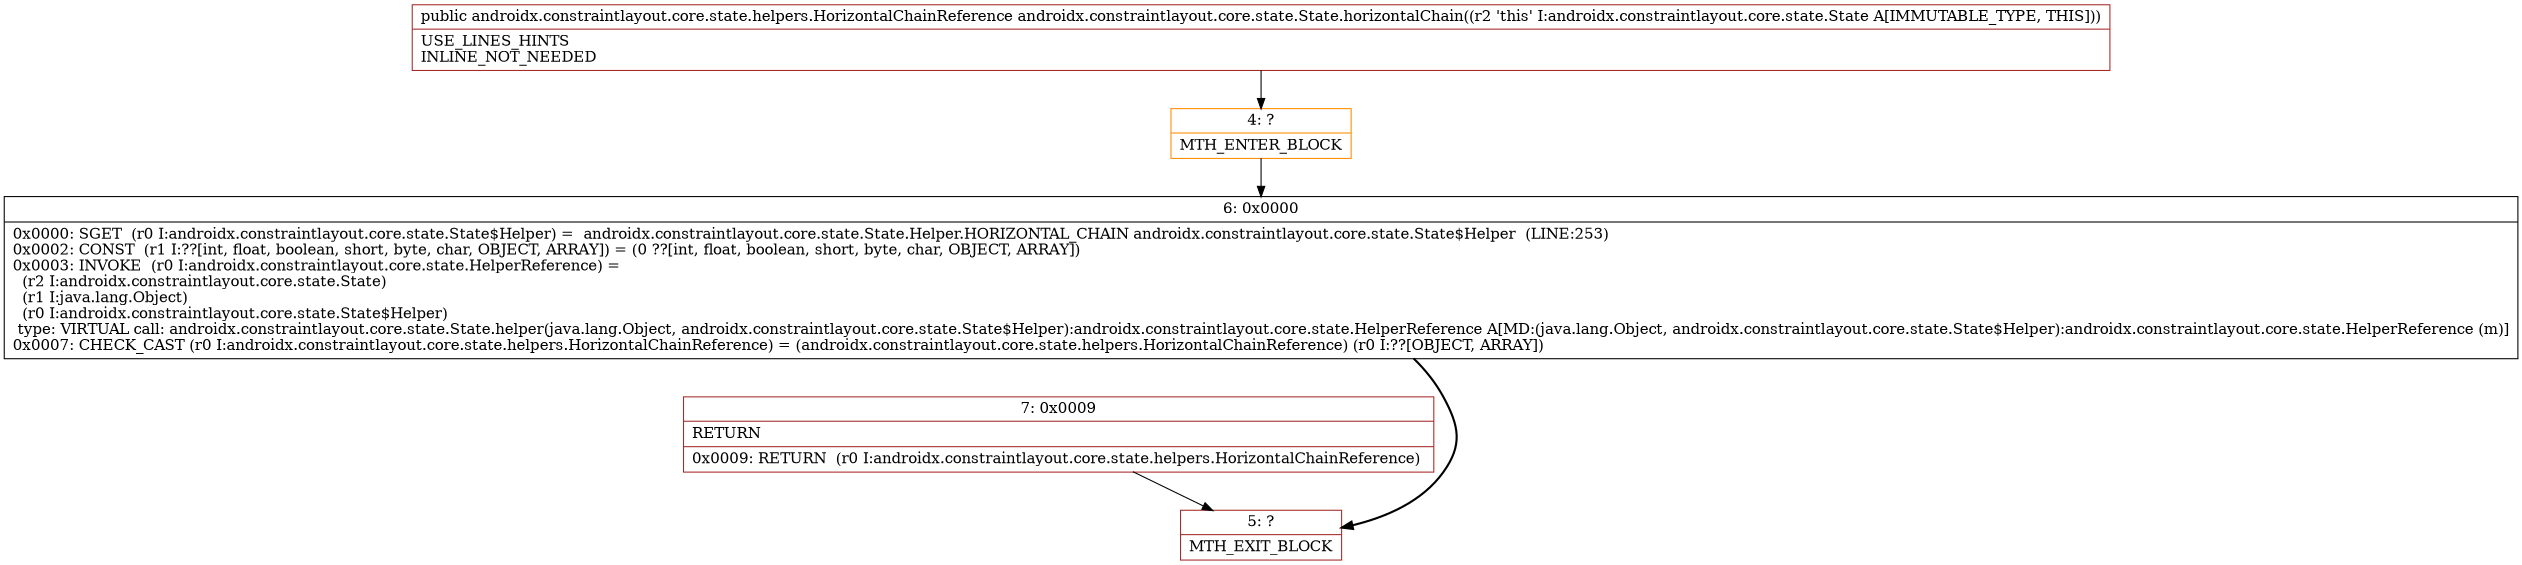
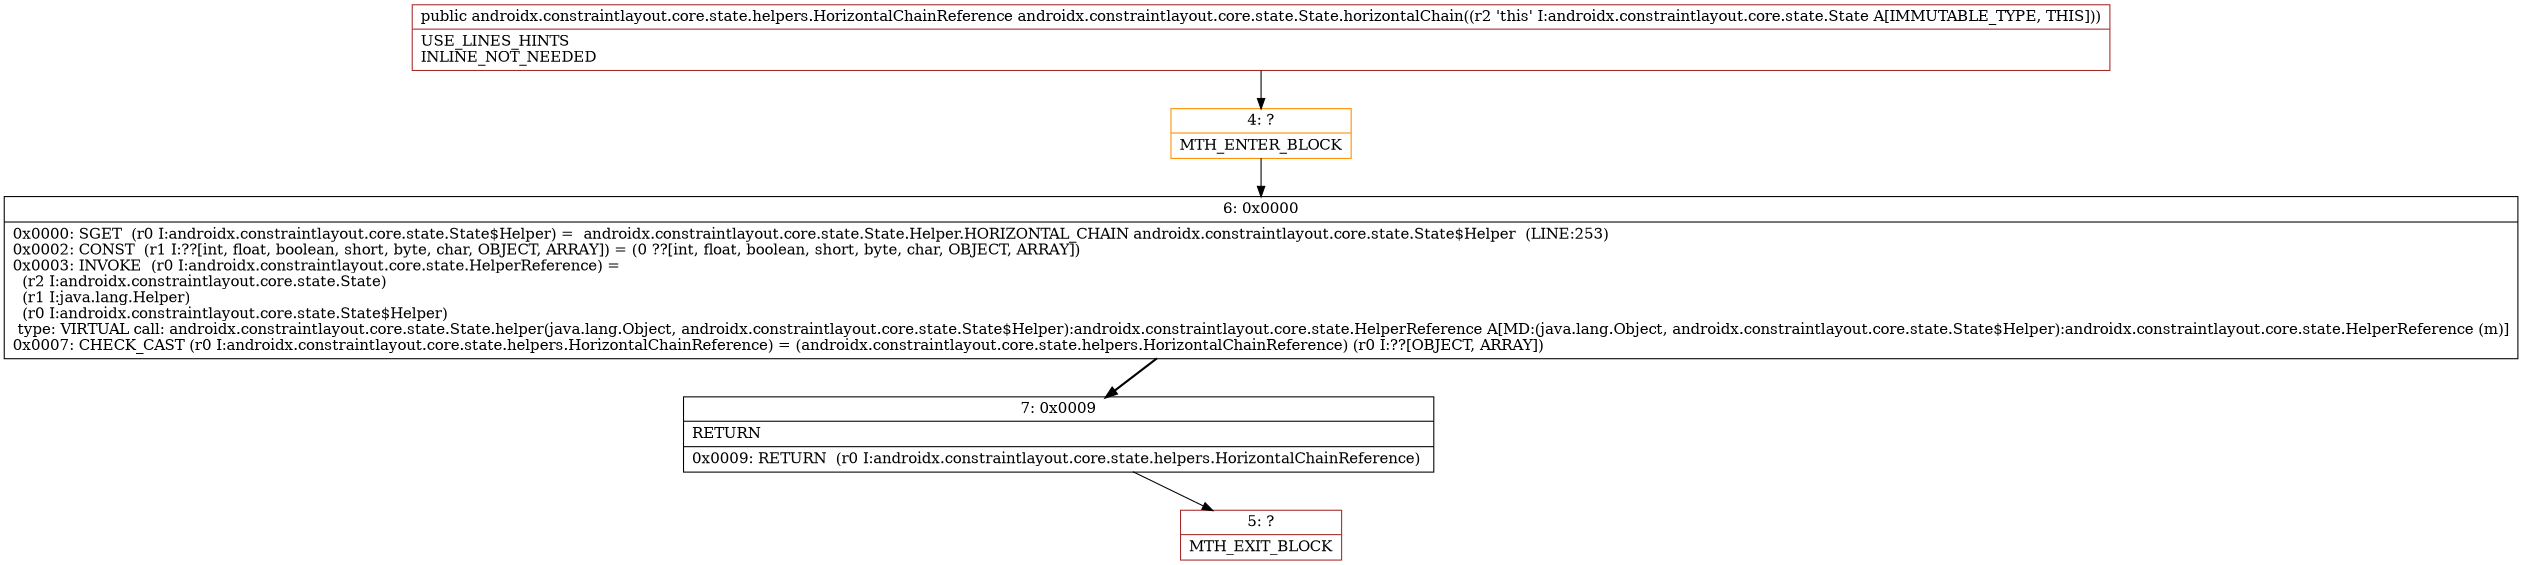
(101, 298) -> (102, 298)
(1059, 434) -> (1059, 434)
(1449, 463) -> (1136, 375)
